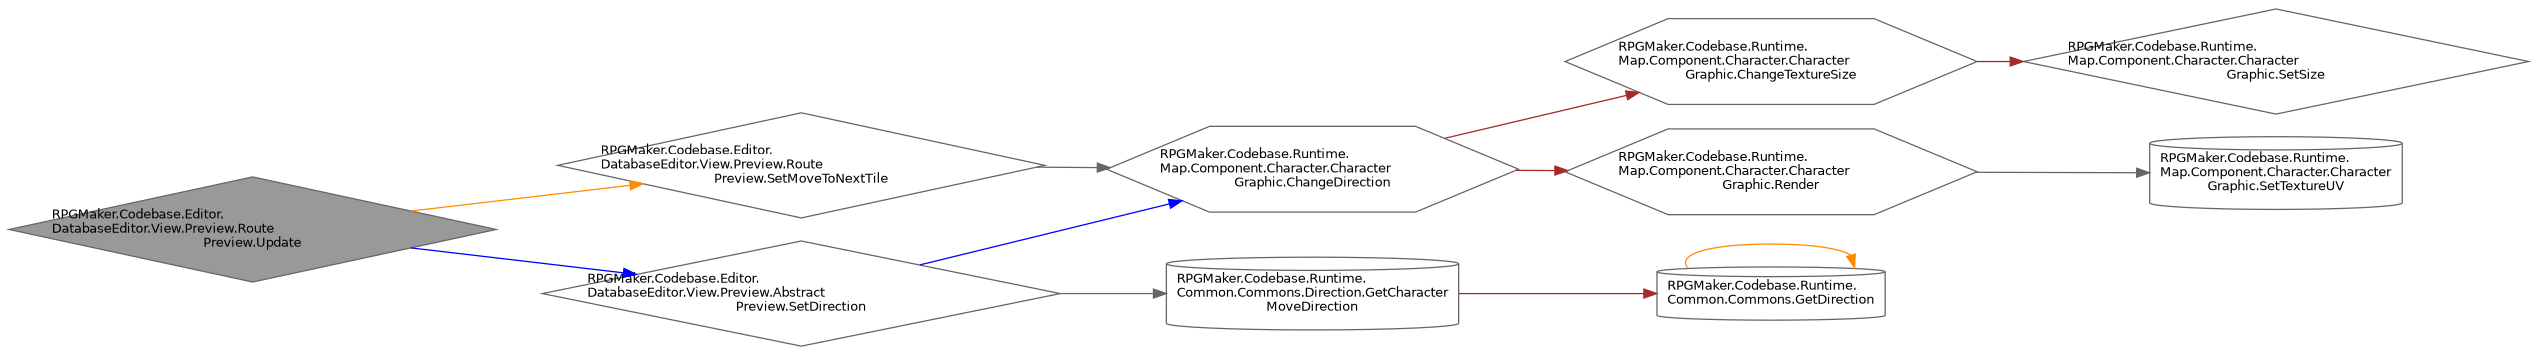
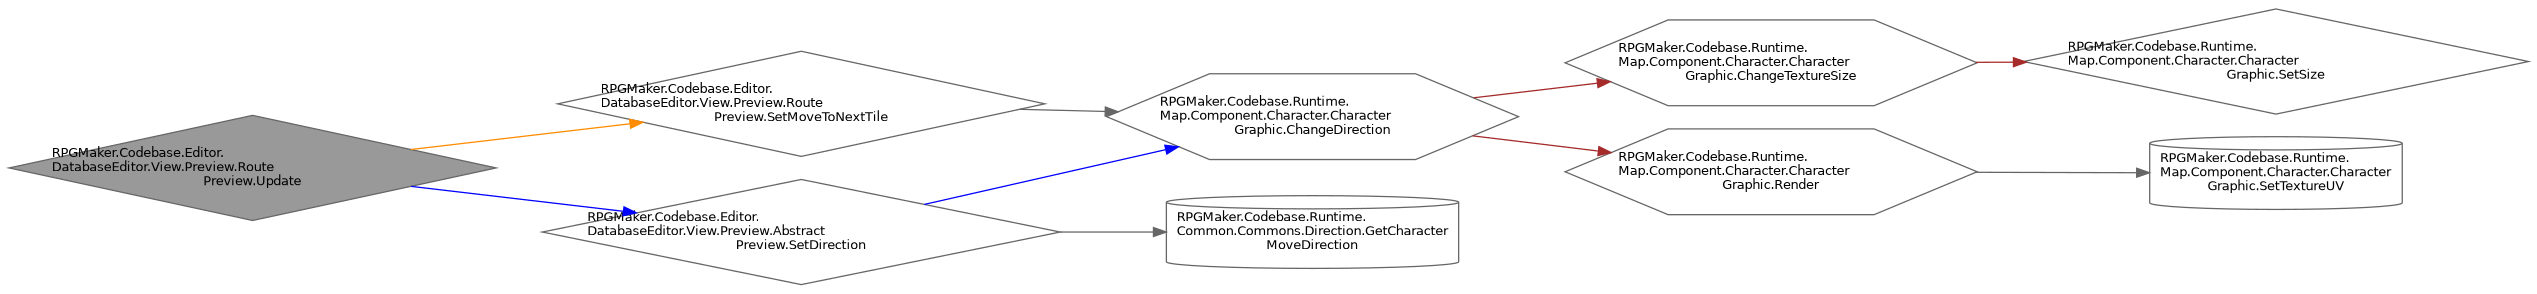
(1771, 294) -> none
